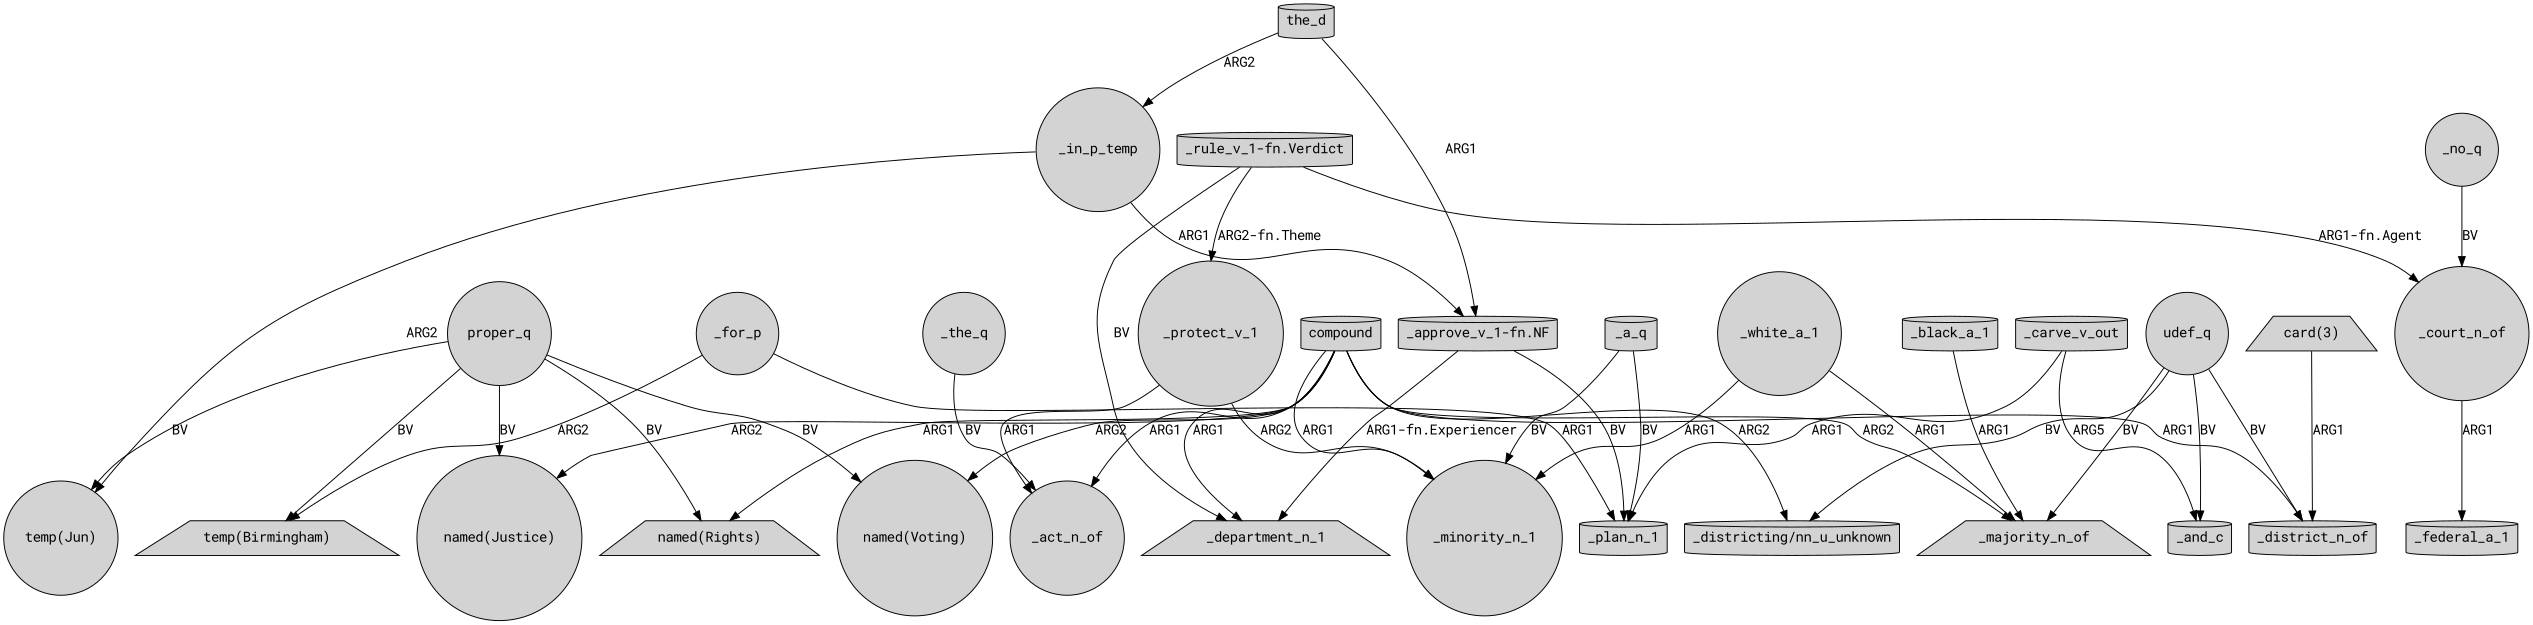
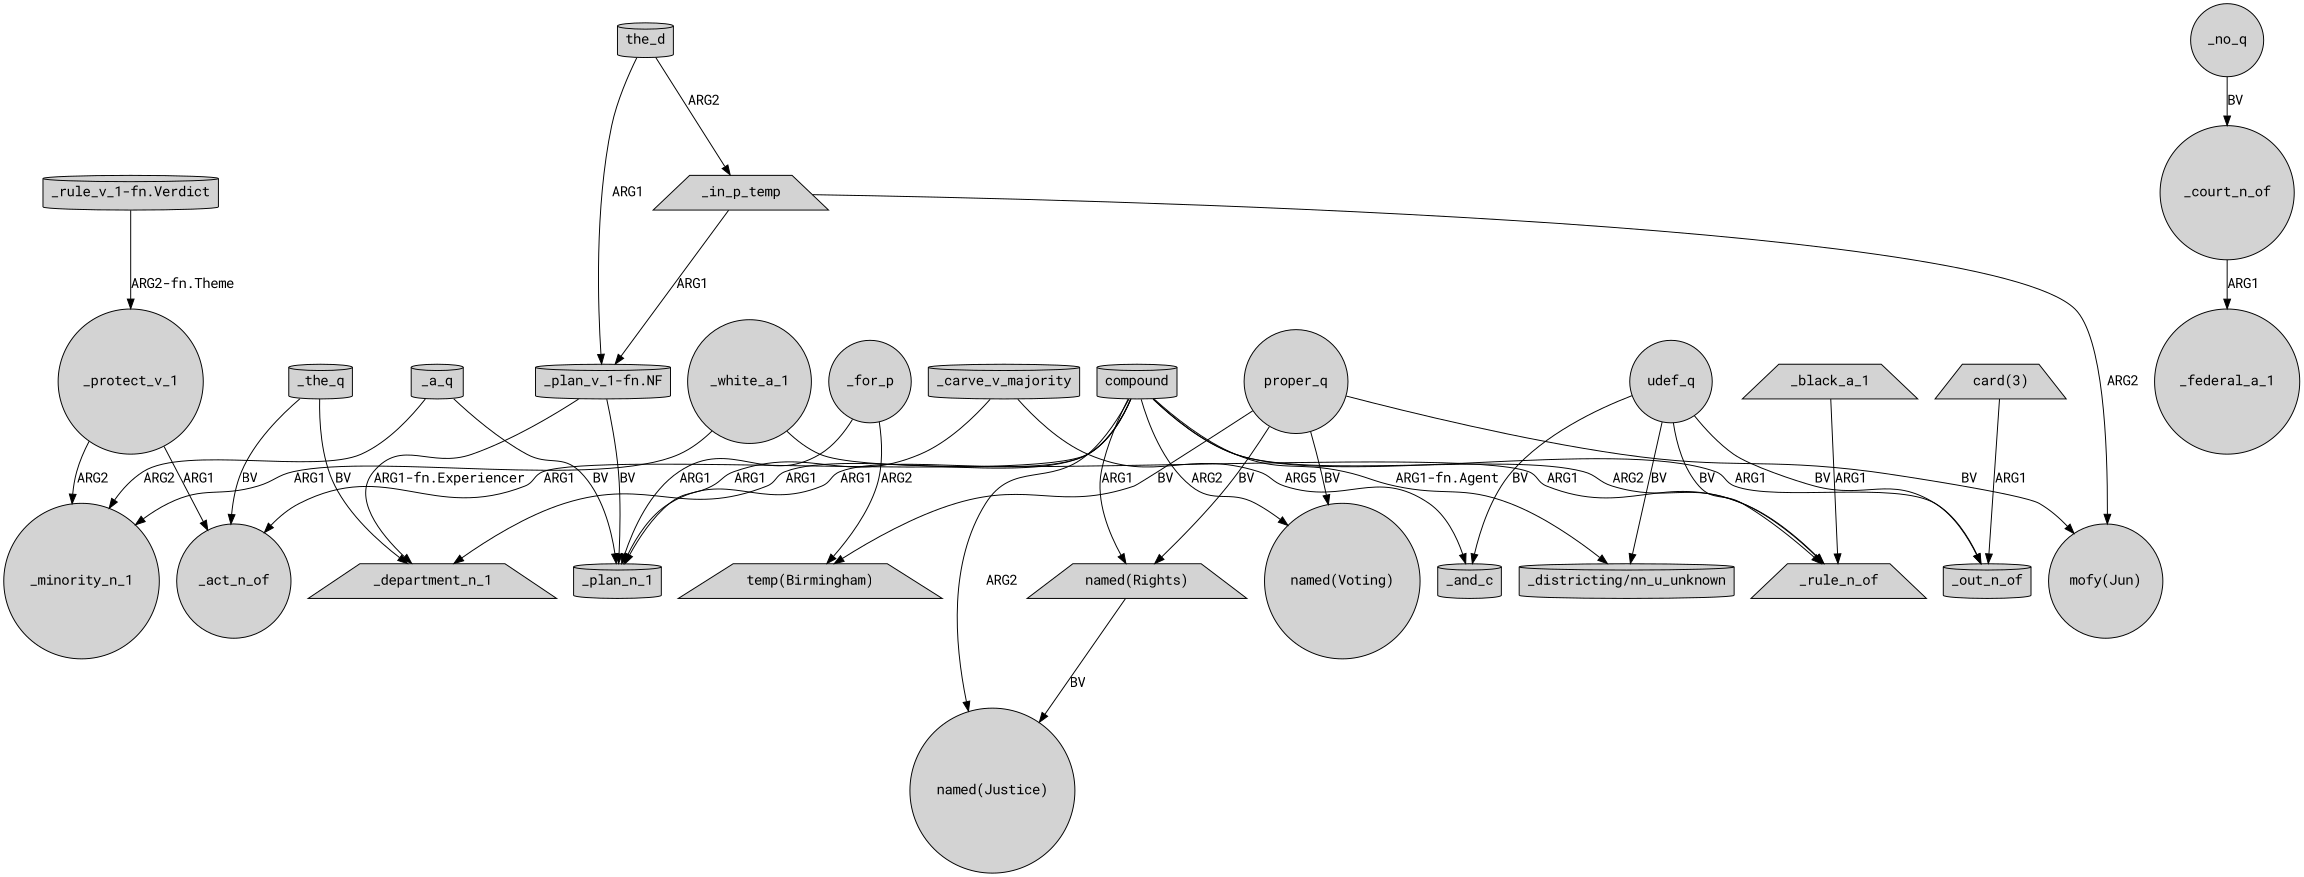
(1098, 150) -> (741, 193)
(1858, 221) -> none
(1098, 332) -> (333, 481)
(964, 334) -> (321, 382)
(1478, 334) -> (603, 382)
(1950, 334) -> (1830, 382)
(2071, 334) -> (1004, 382)
(499, 416) -> (1085, 656)
(1539, 431) -> (160, 479)
(1754, 431) -> (1447, 479)
(1312, 447) -> (835, 474)
(61, 538) -> (2106, 581)
(2034, 538) -> (1839, 581)
(2312, 538) -> (1987, 581)
(2462, 538) -> (2227, 382)
